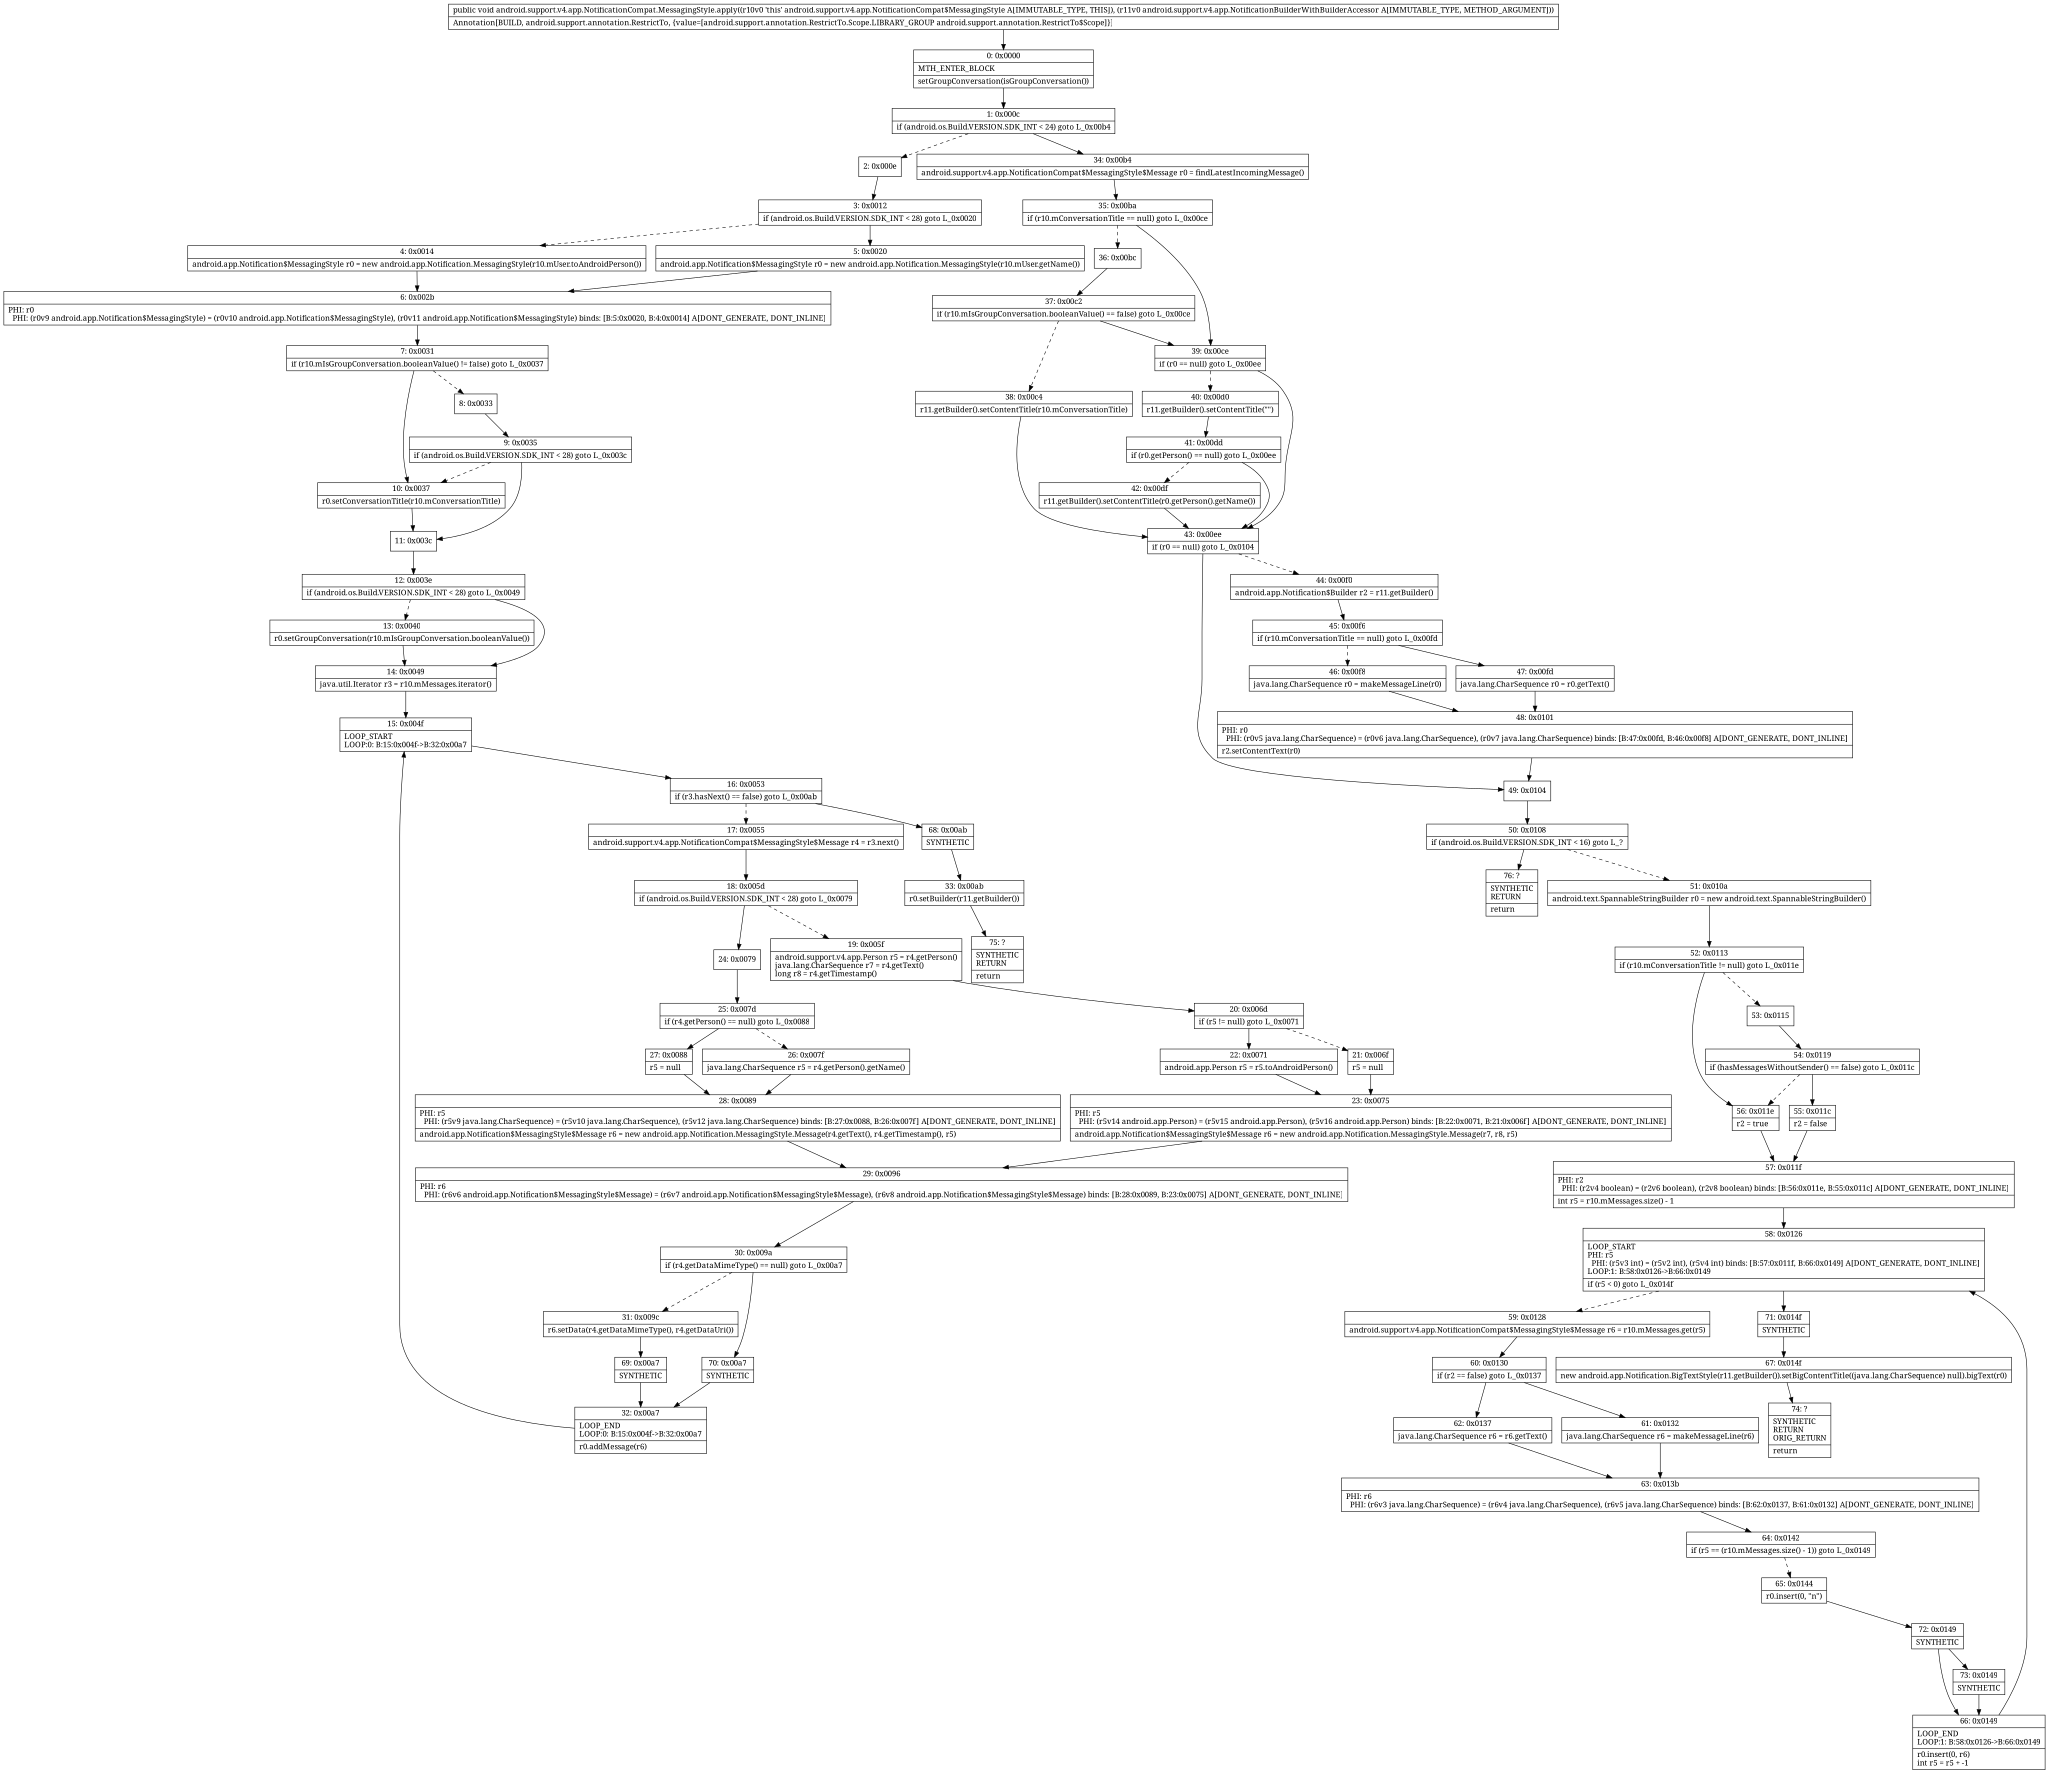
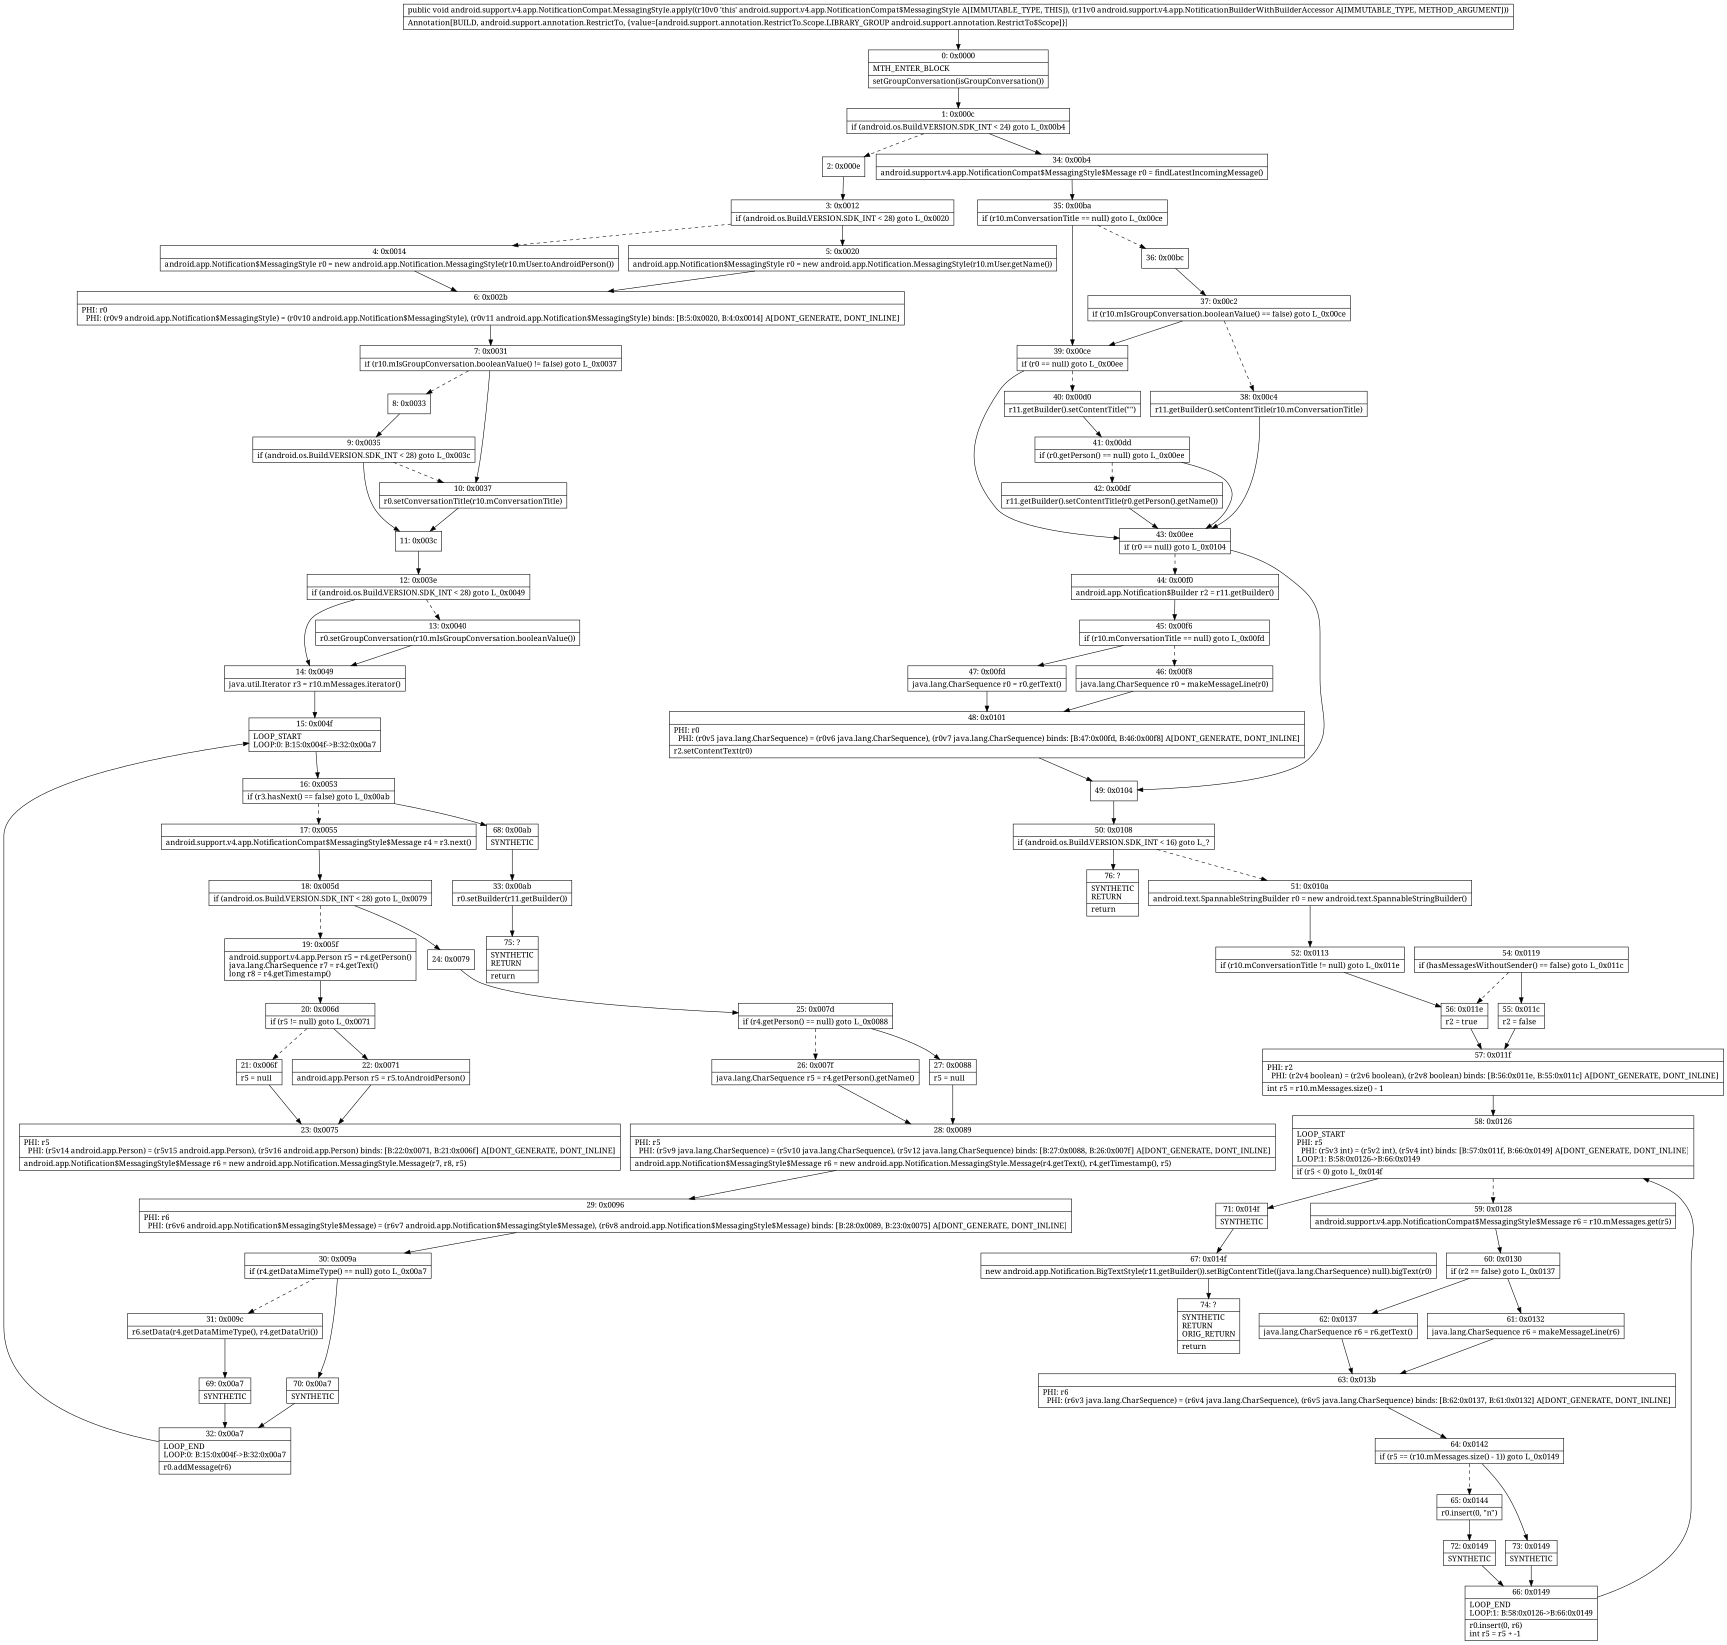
(1771, 1016) -> none
(1105, 1154) -> none
(1956, 1657) -> (1508, 1497)
